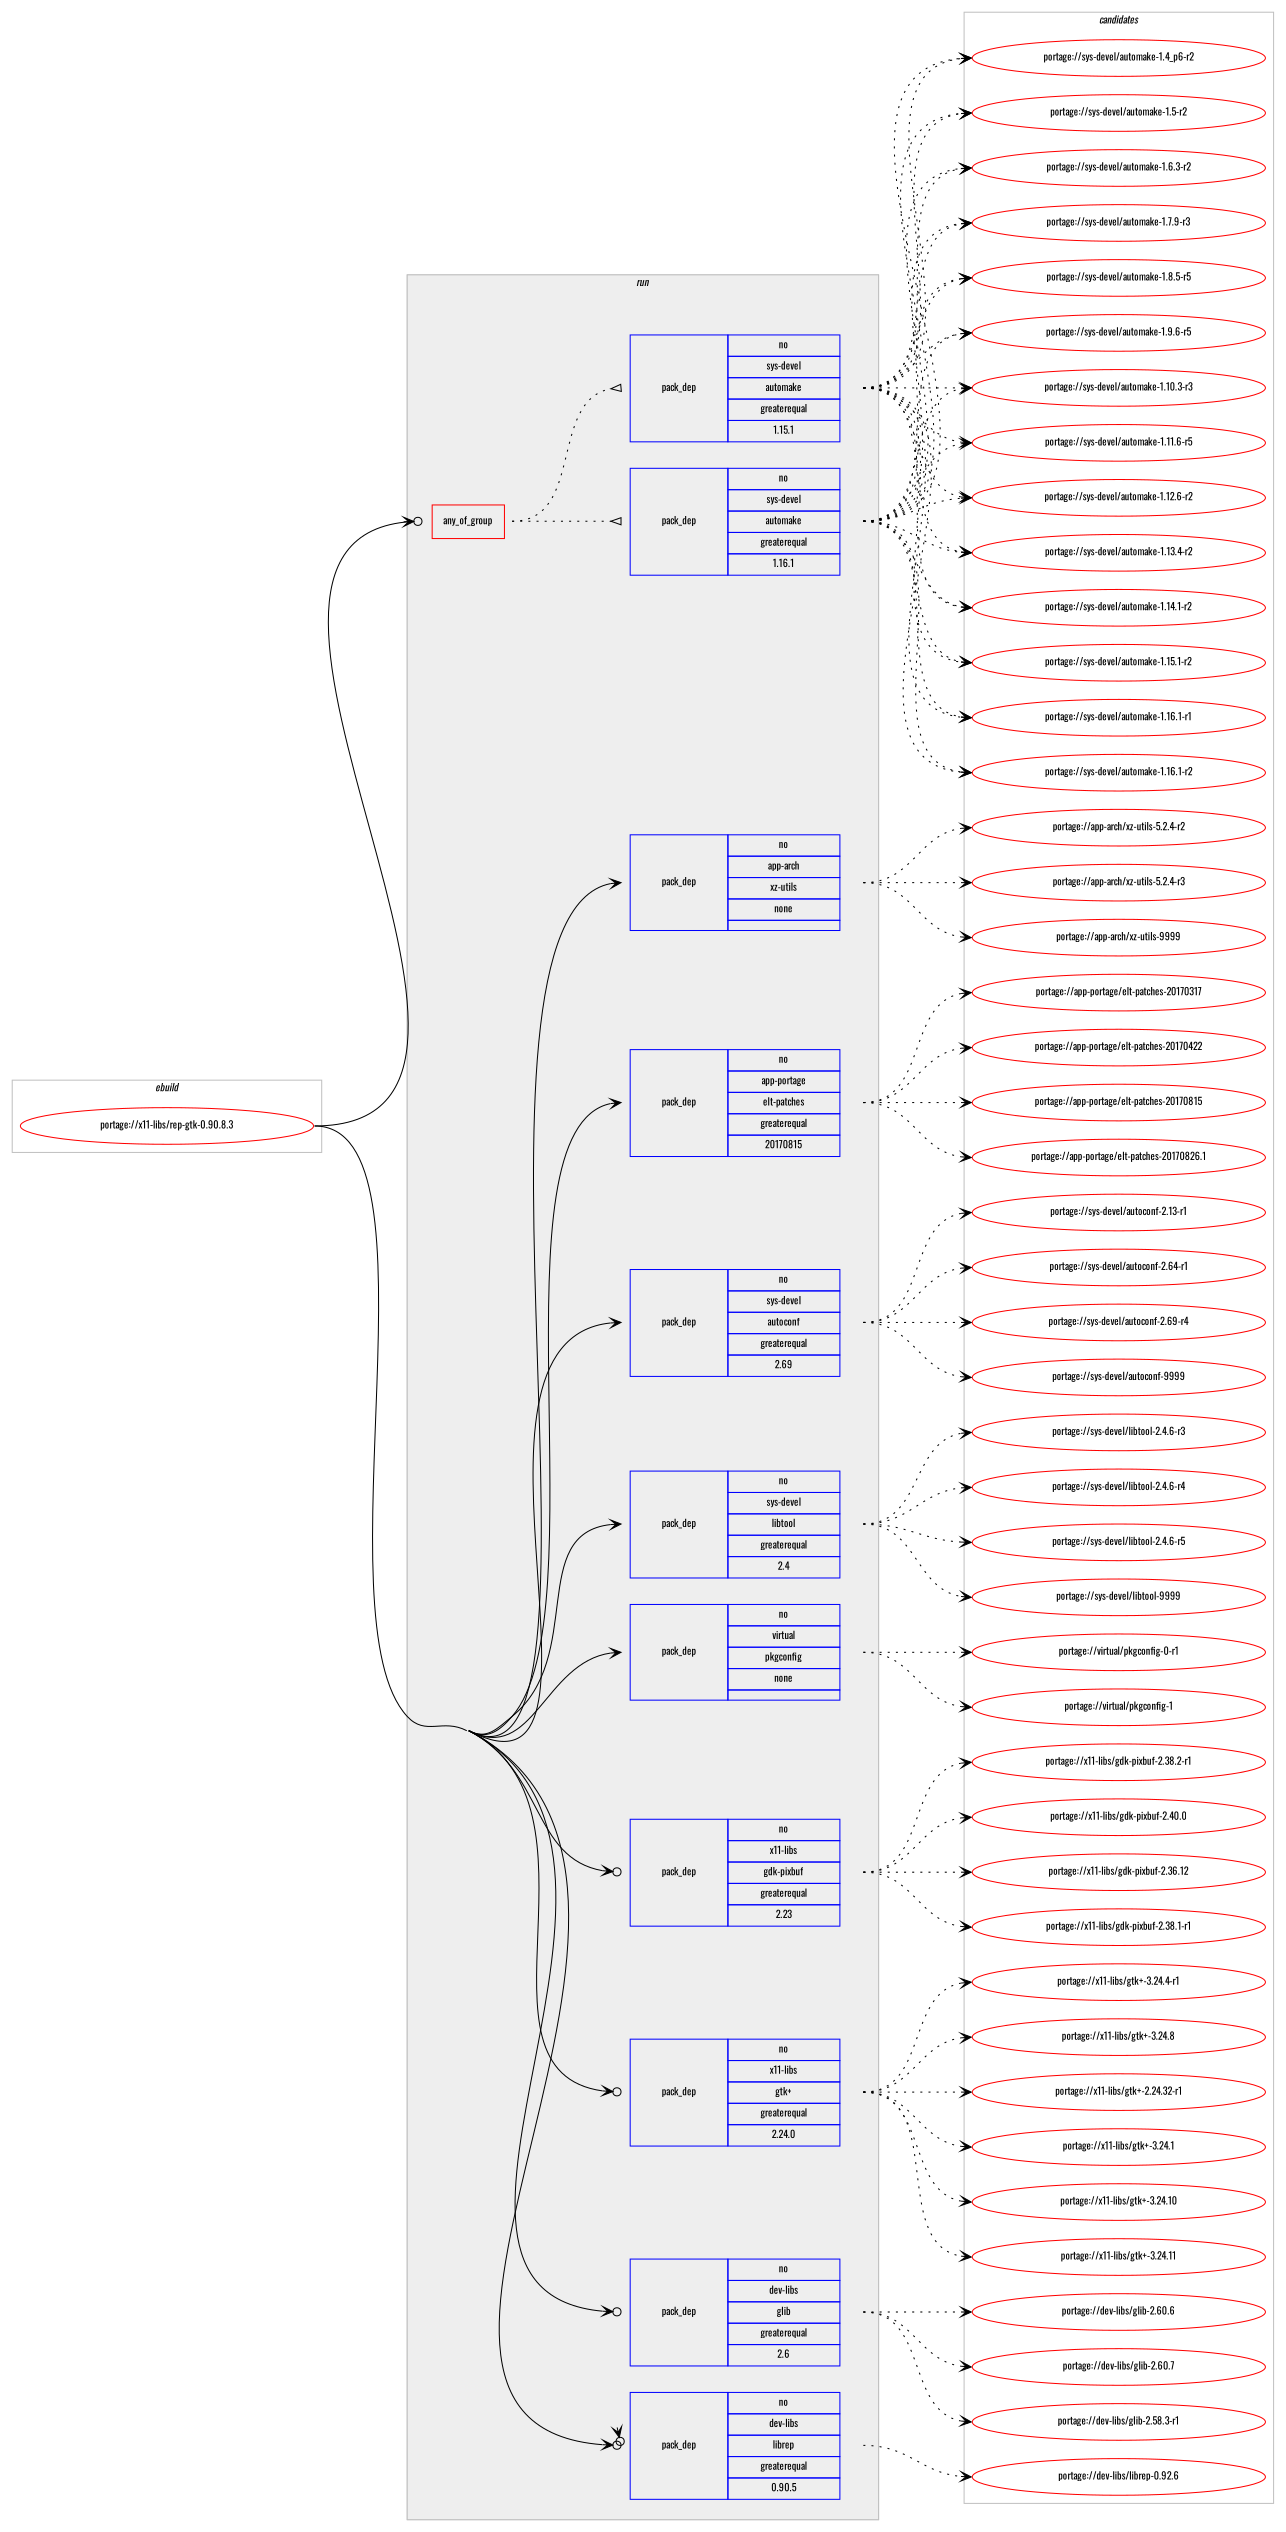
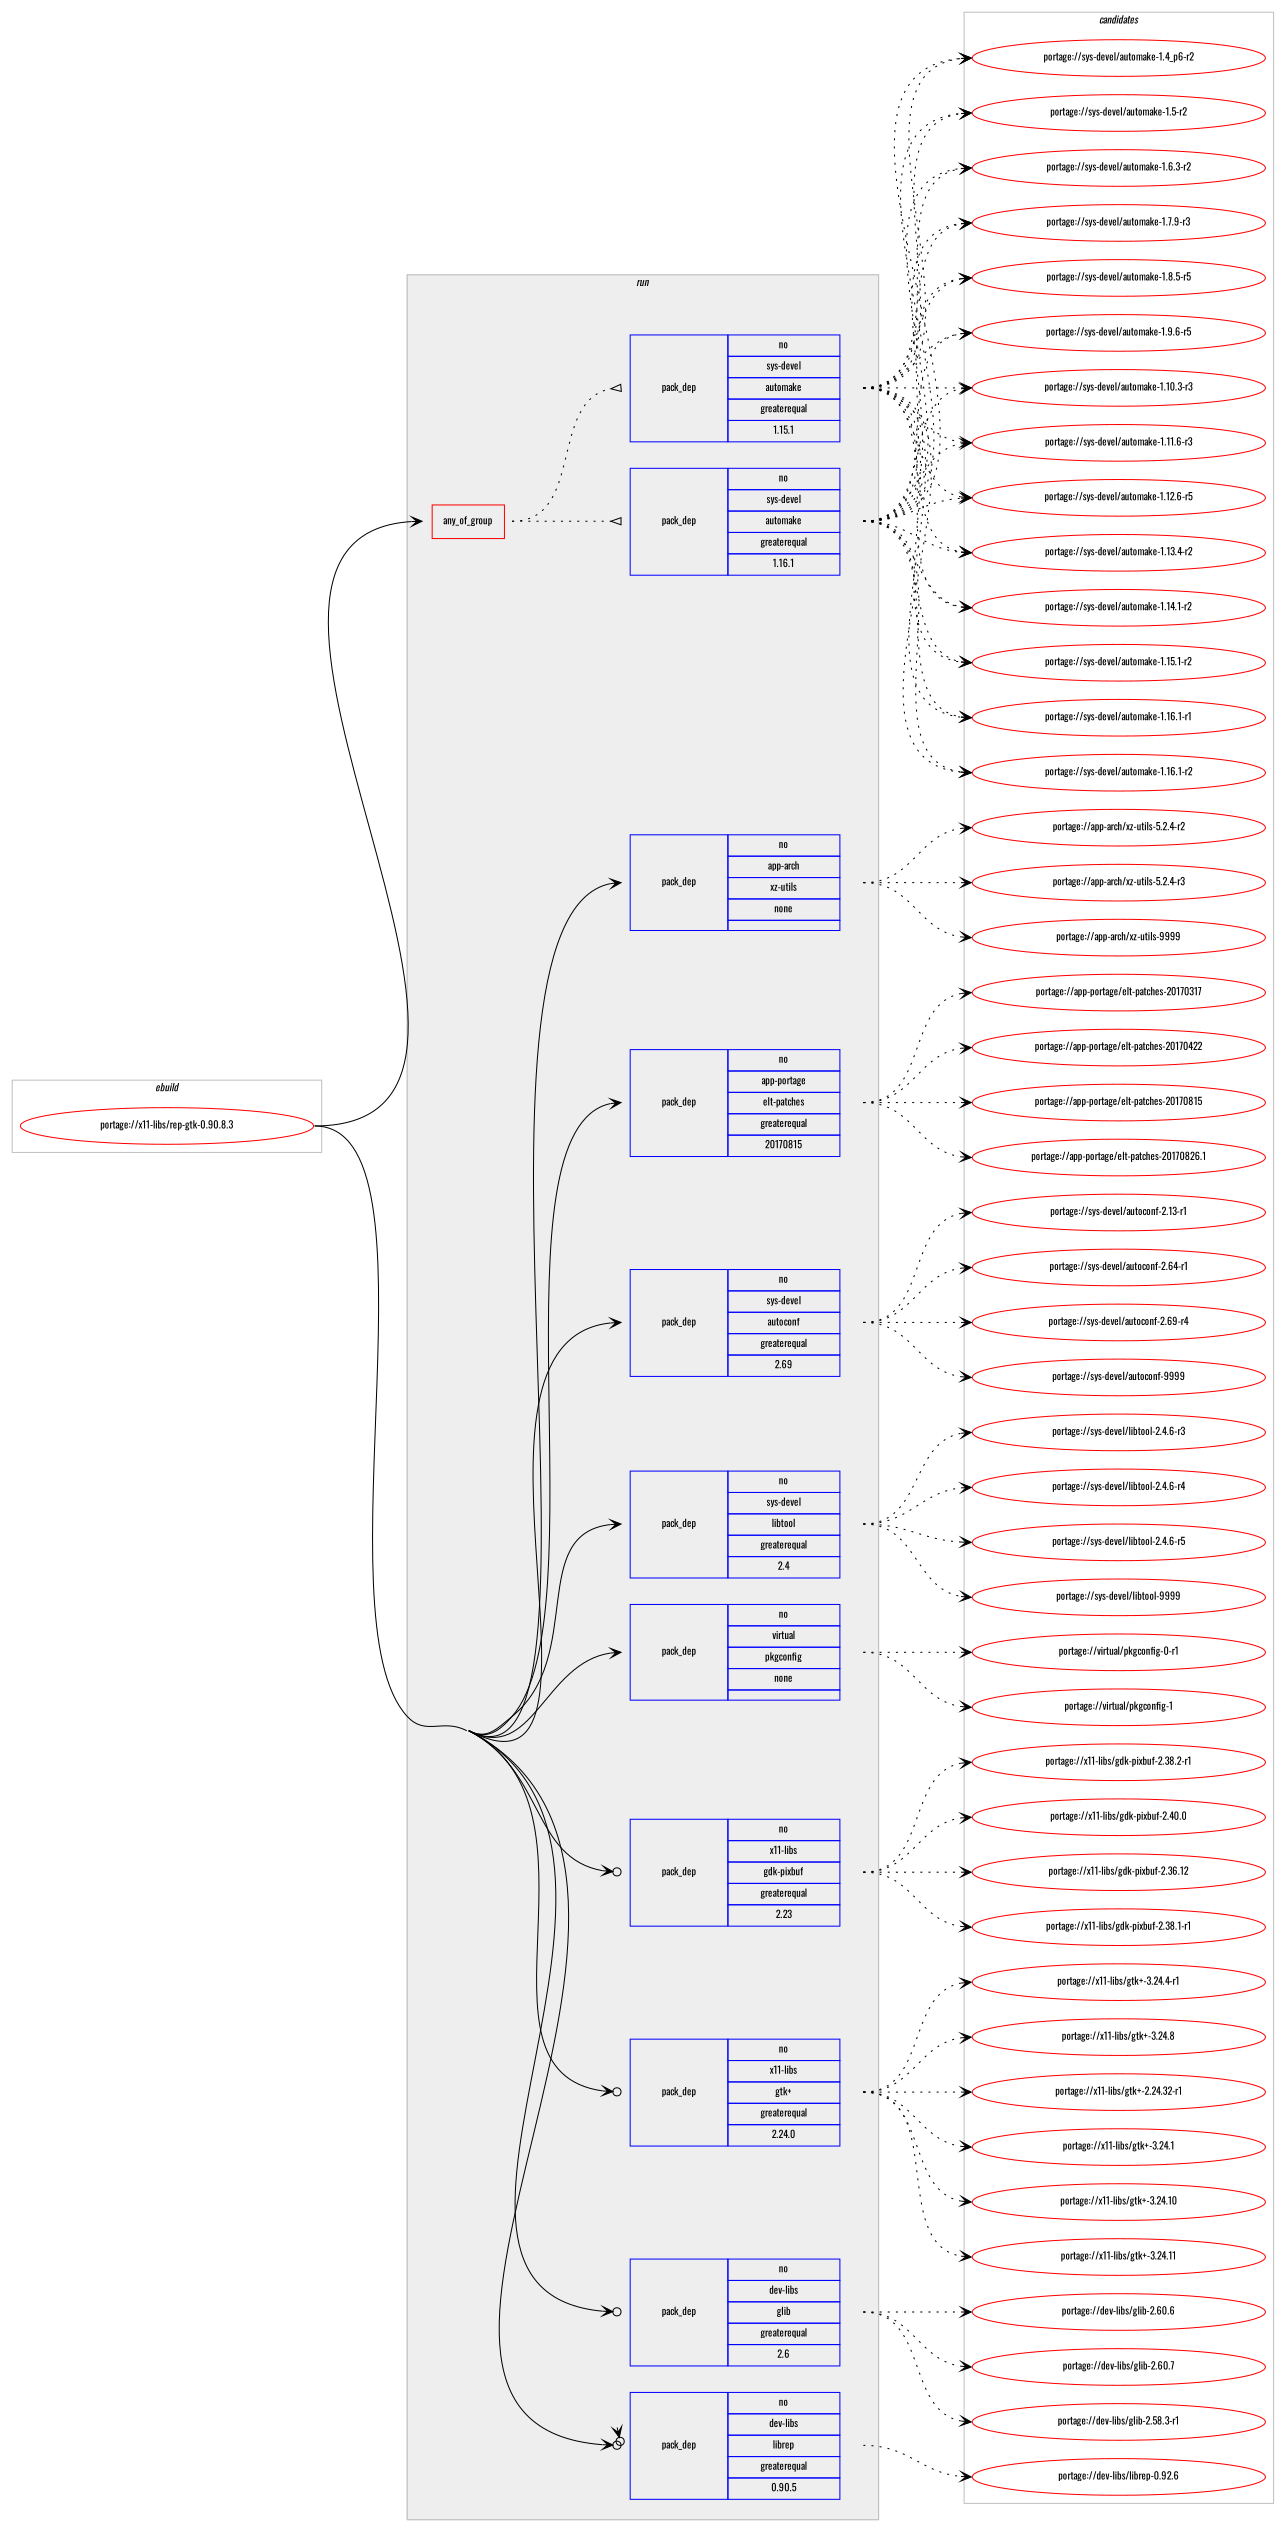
(1119, 443) -> (1119, 443)
(1119, 498) -> (1119, 498)
(370, 829) -> (370, 829)
